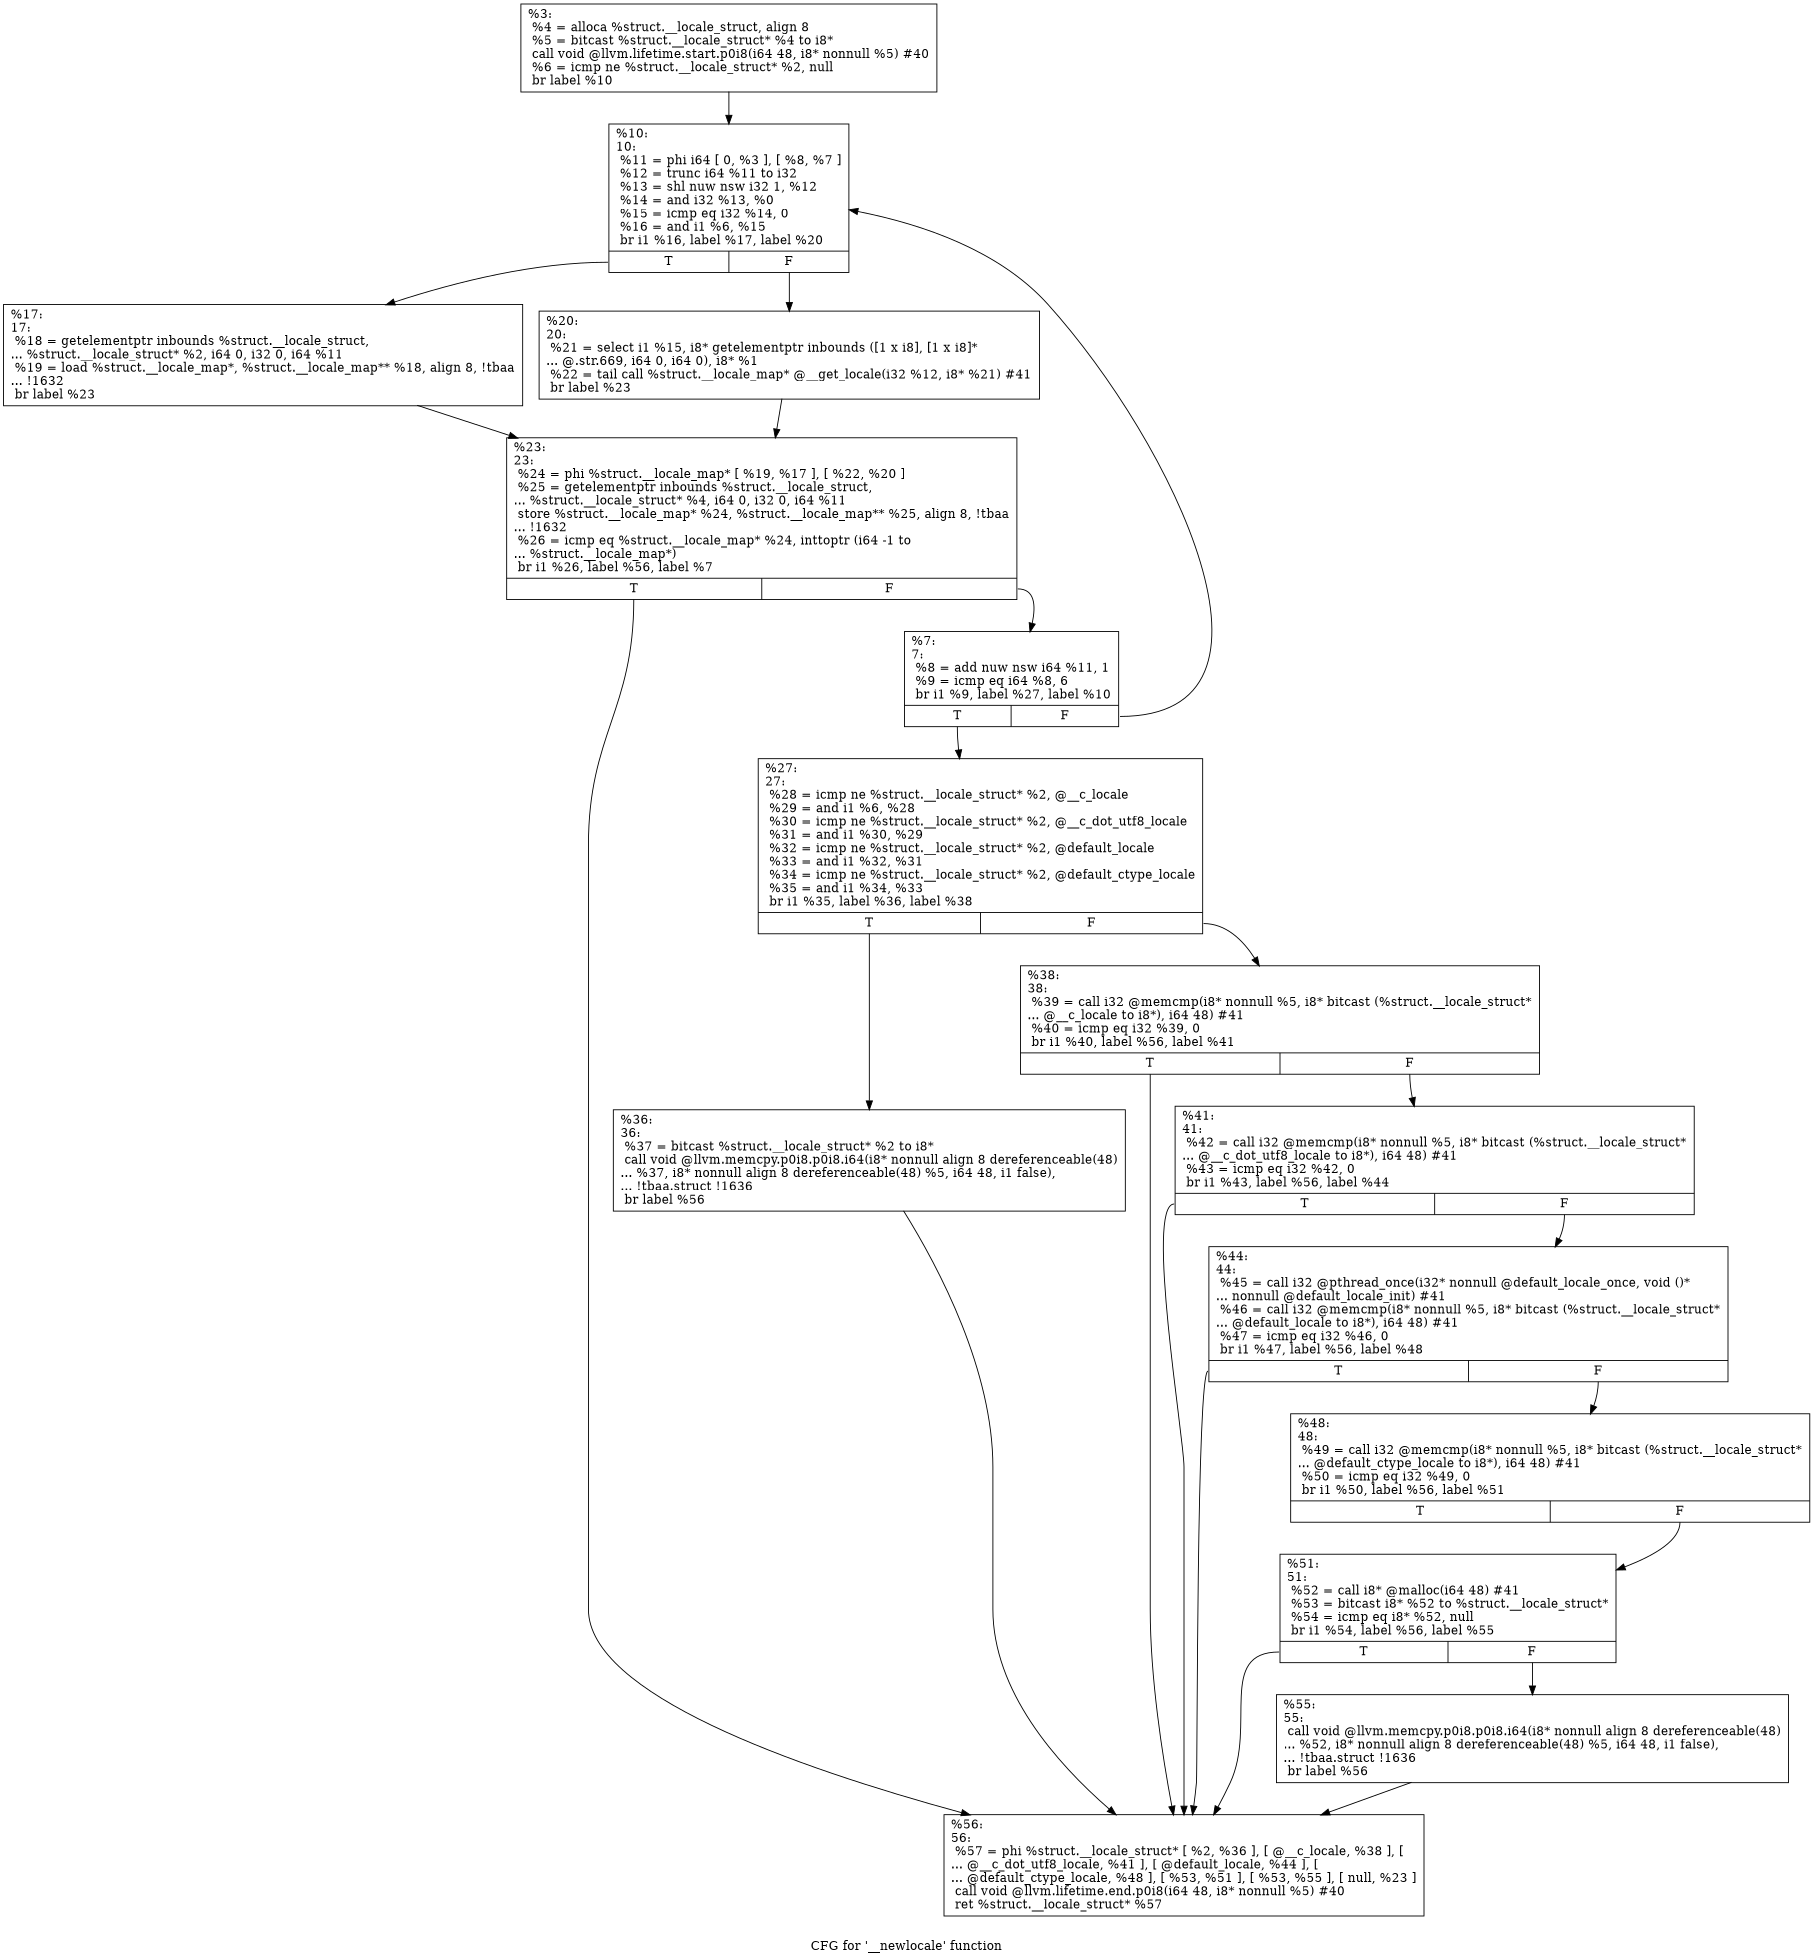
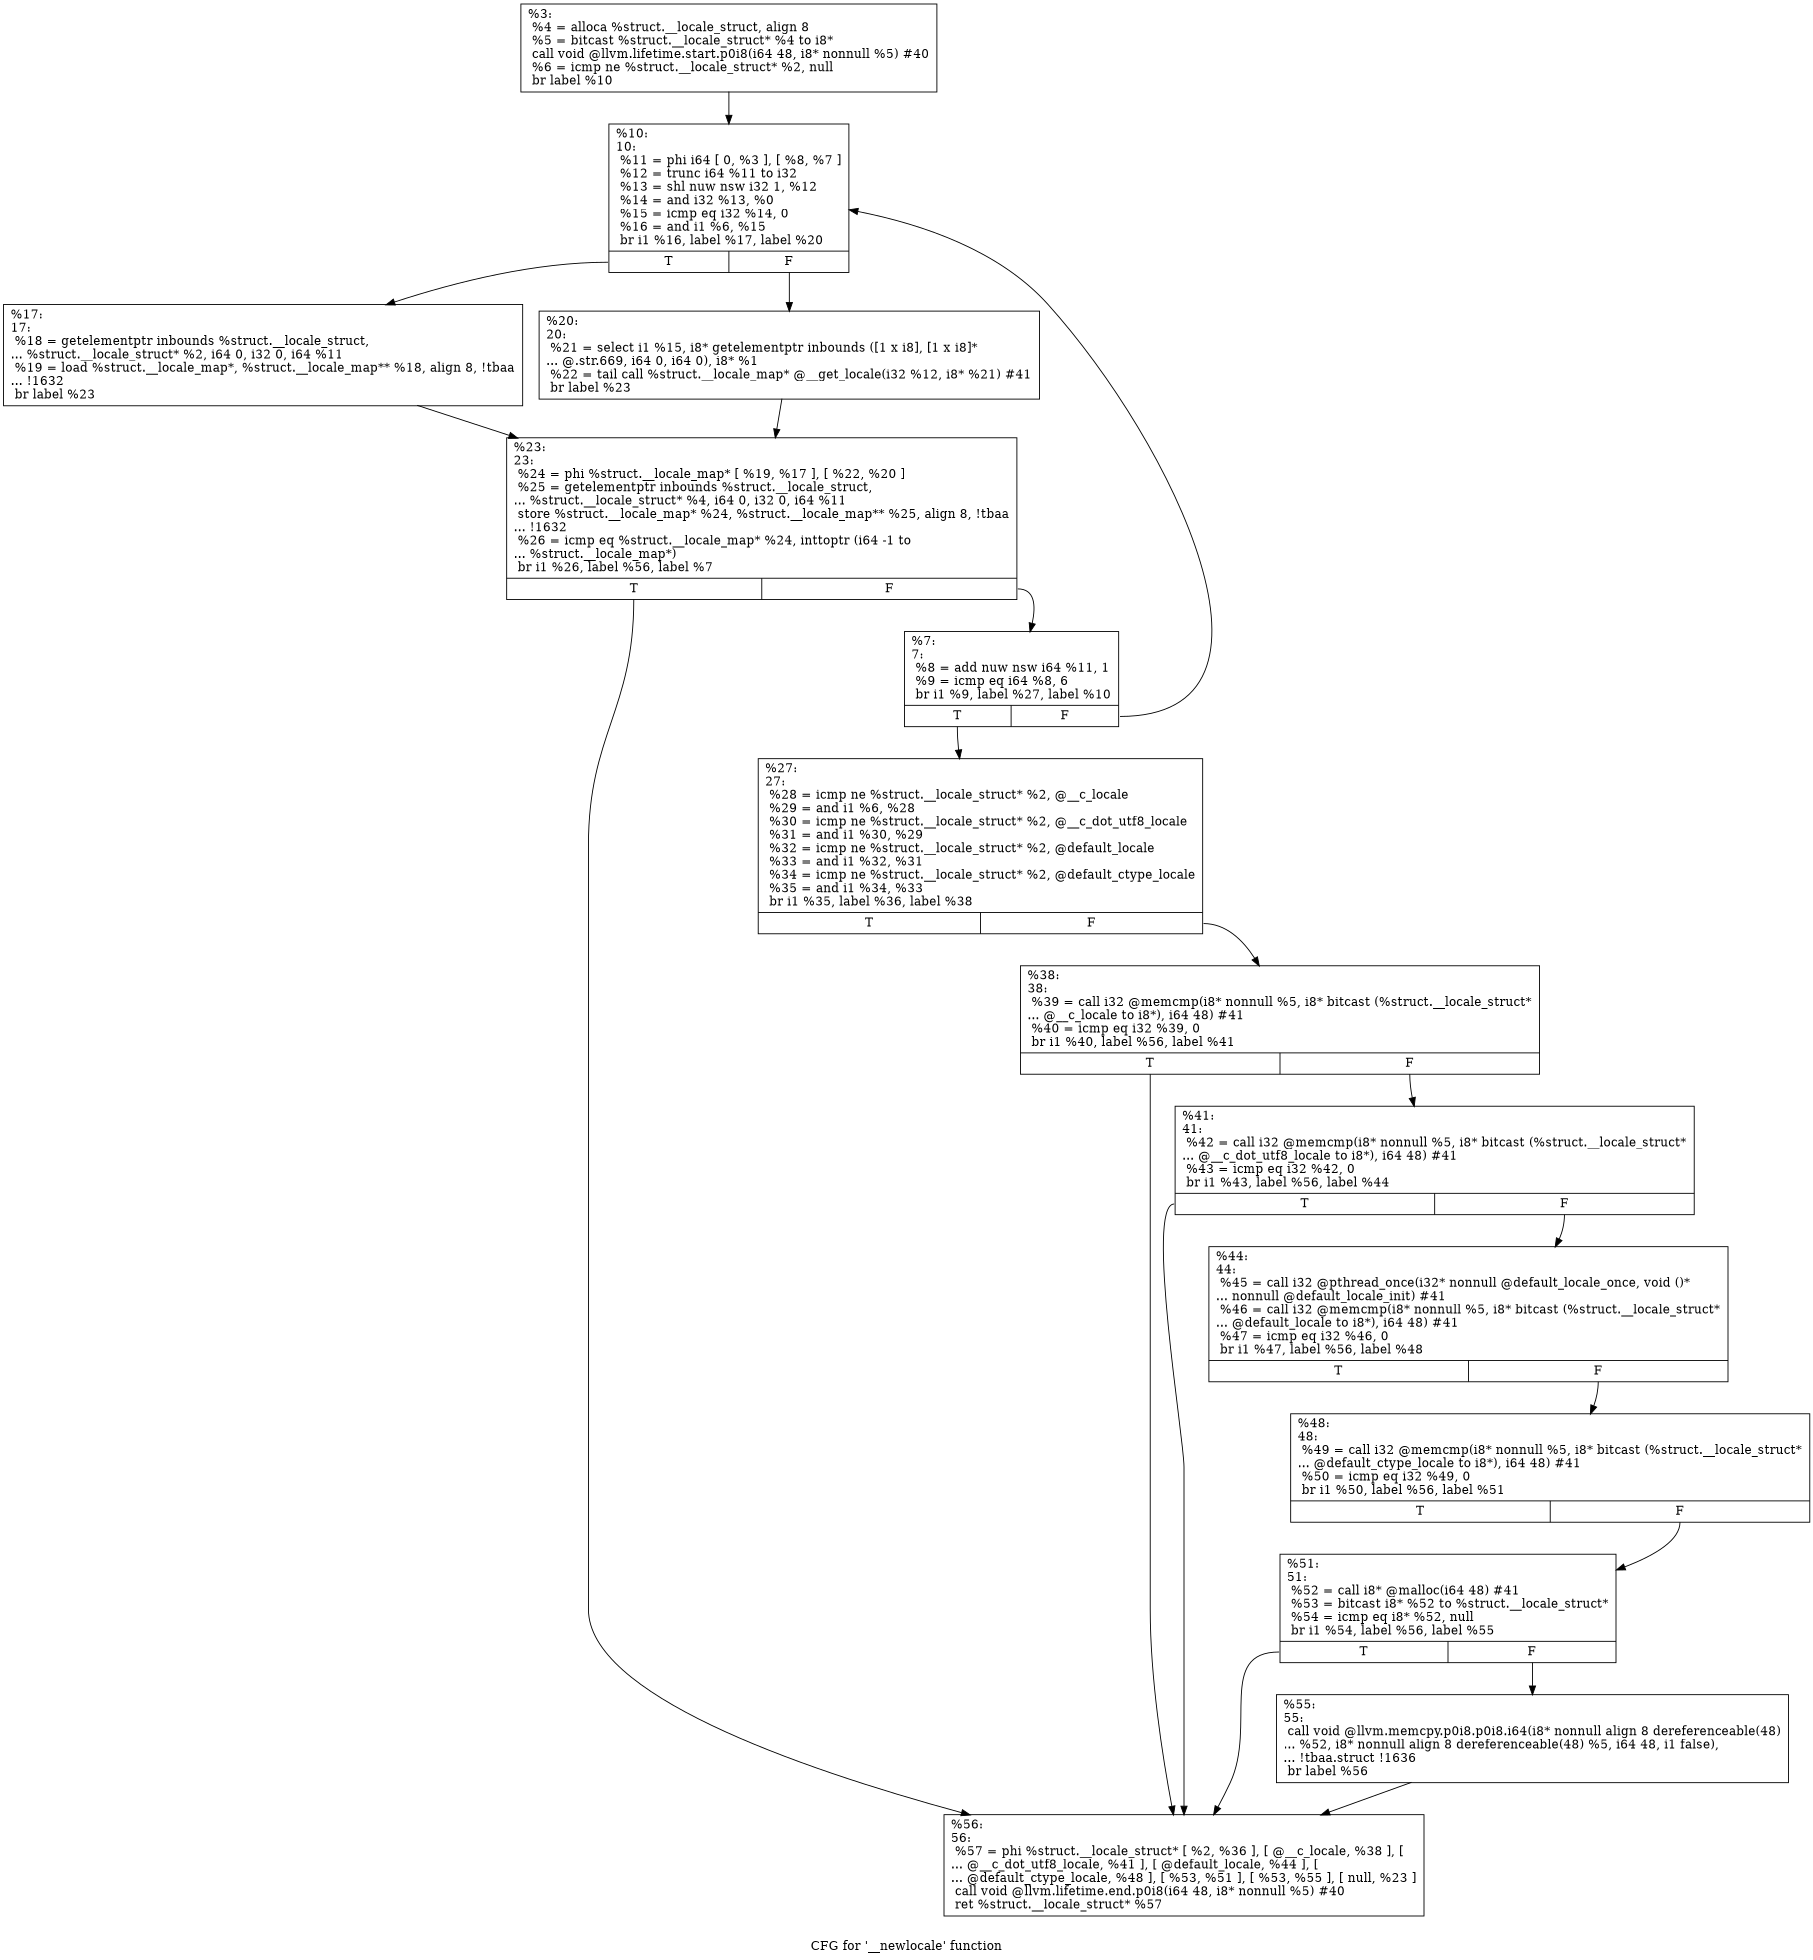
(869, 1160) -> none
(1198, 1588) -> none
